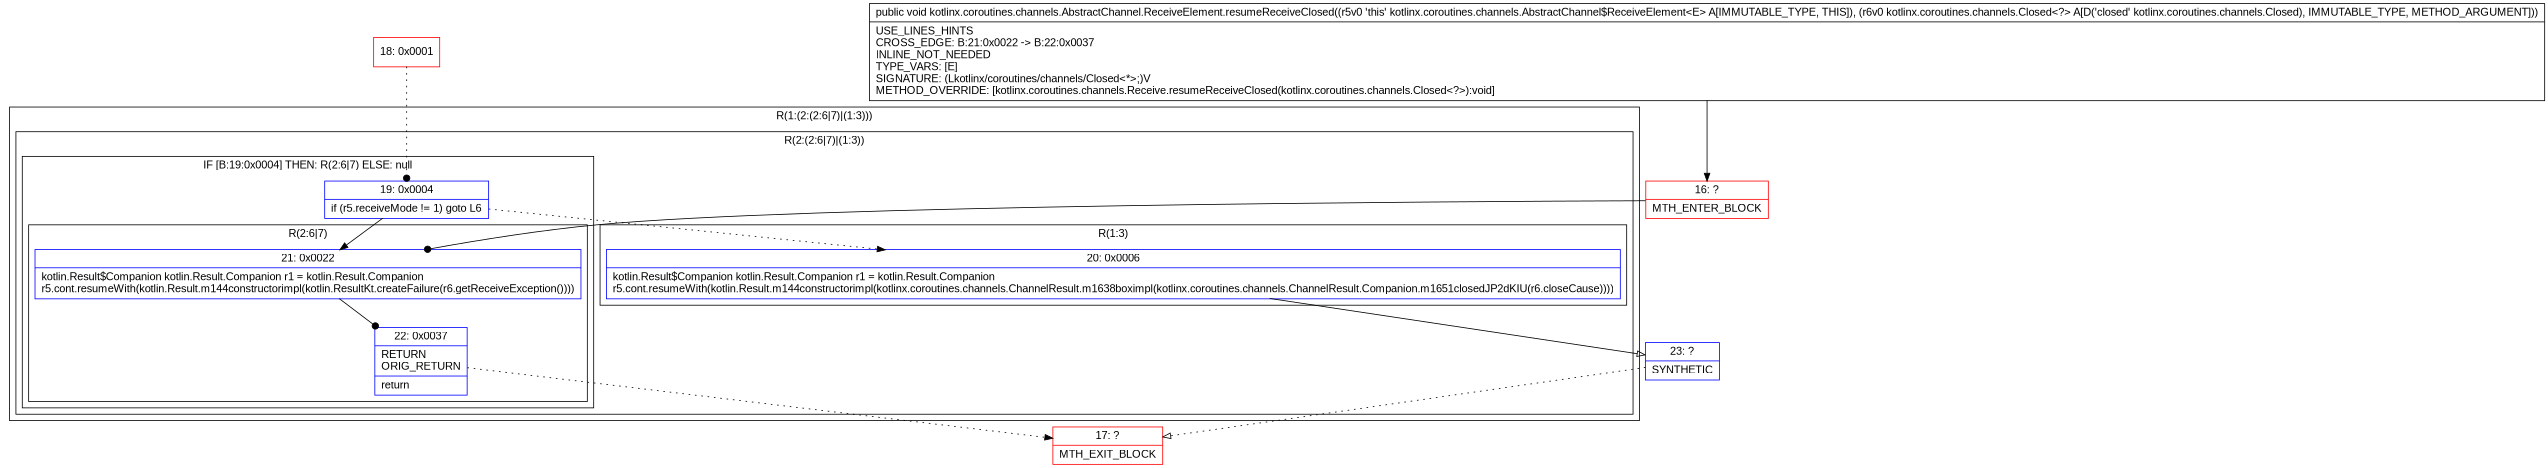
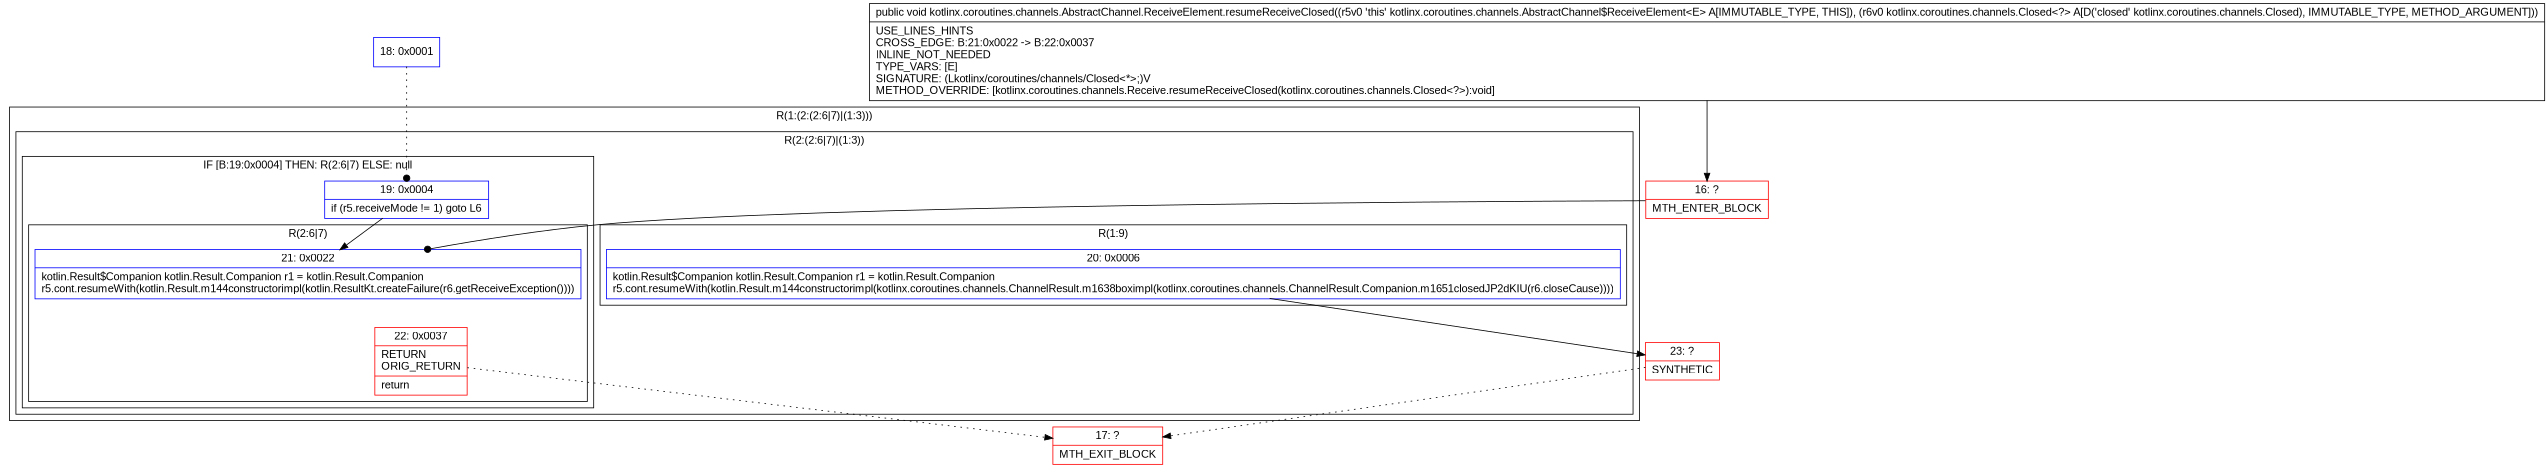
(407, 52) -> (407, 52)
(693, 230) -> none
(1113, 234) -> (1113, 234)
(356, 311) -> none
(1453, 326) -> (1453, 326)
(421, 361) -> (421, 361)
(1682, 361) -> (1682, 361)
(1408, 402) -> (1408, 402)
